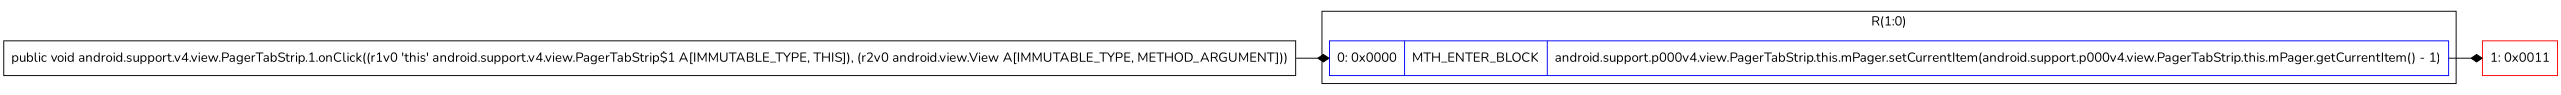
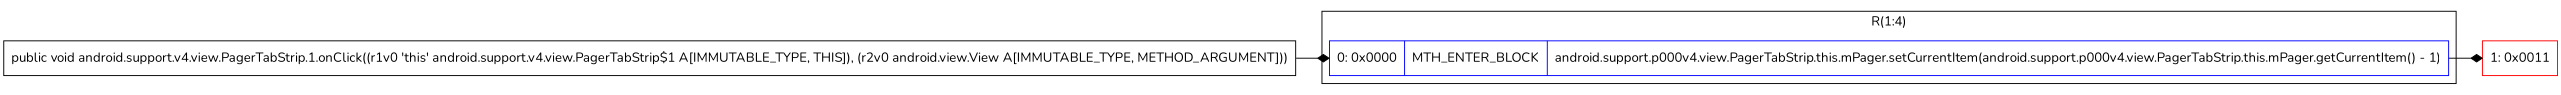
(1889, 22) -> (1889, 22)
